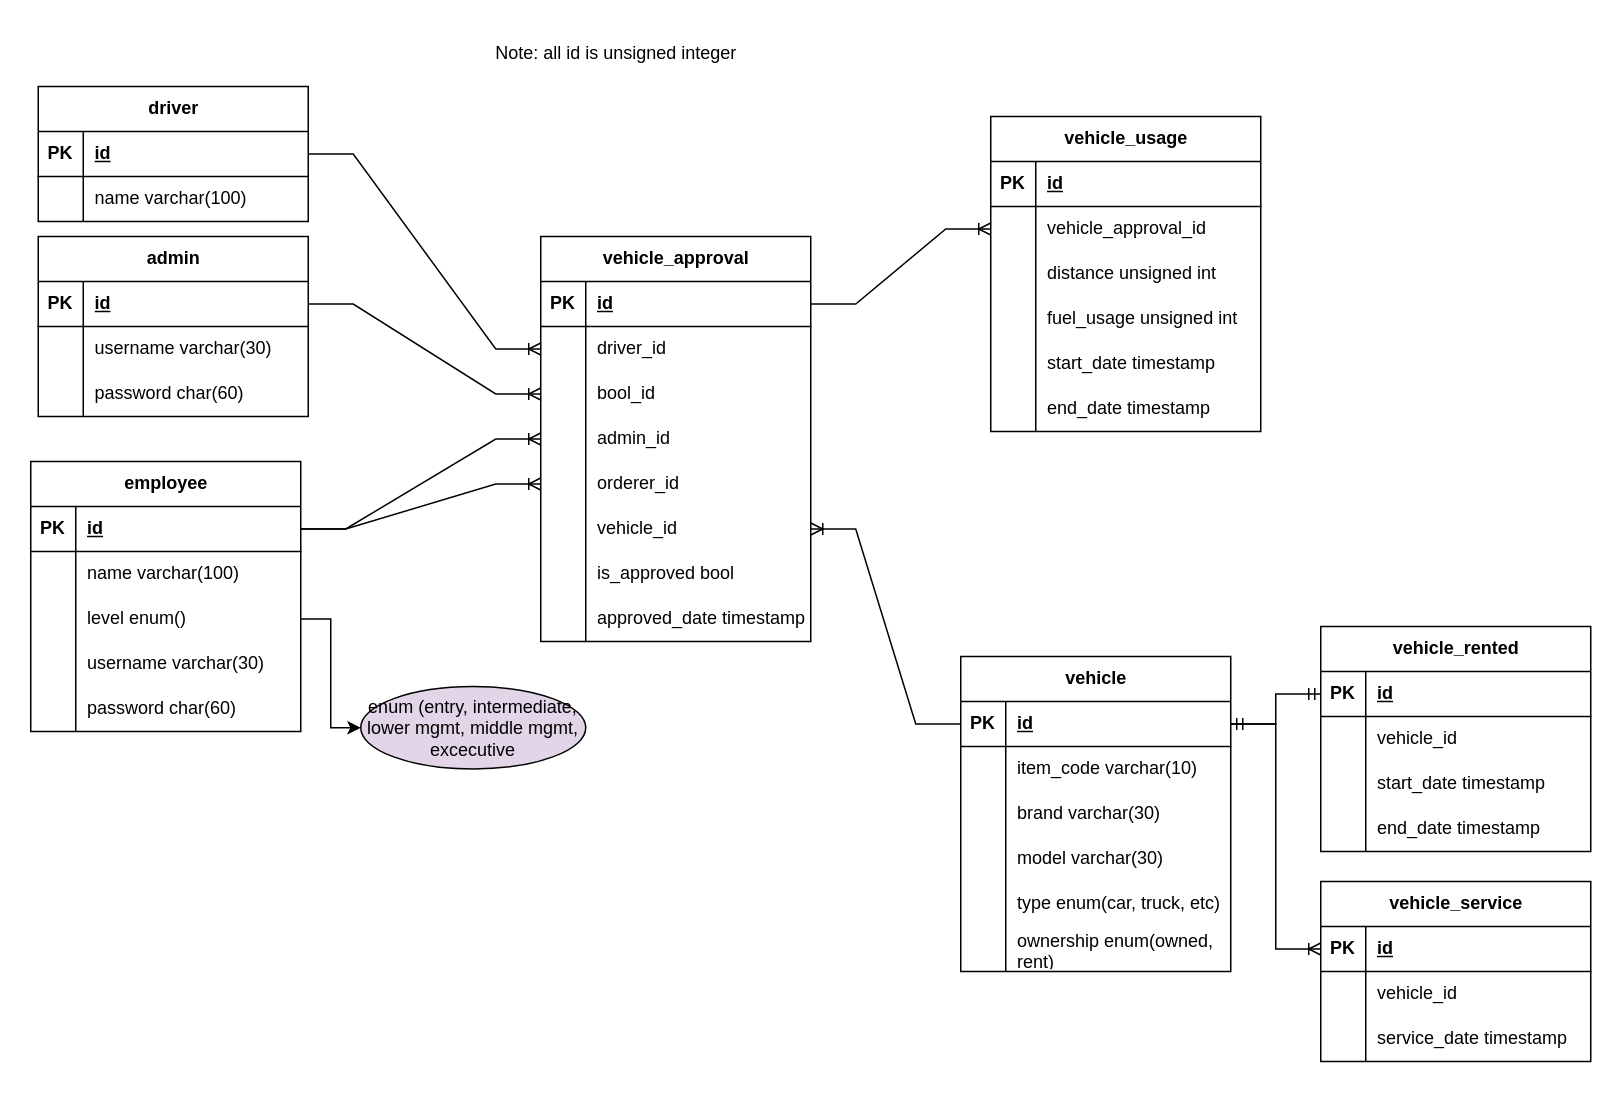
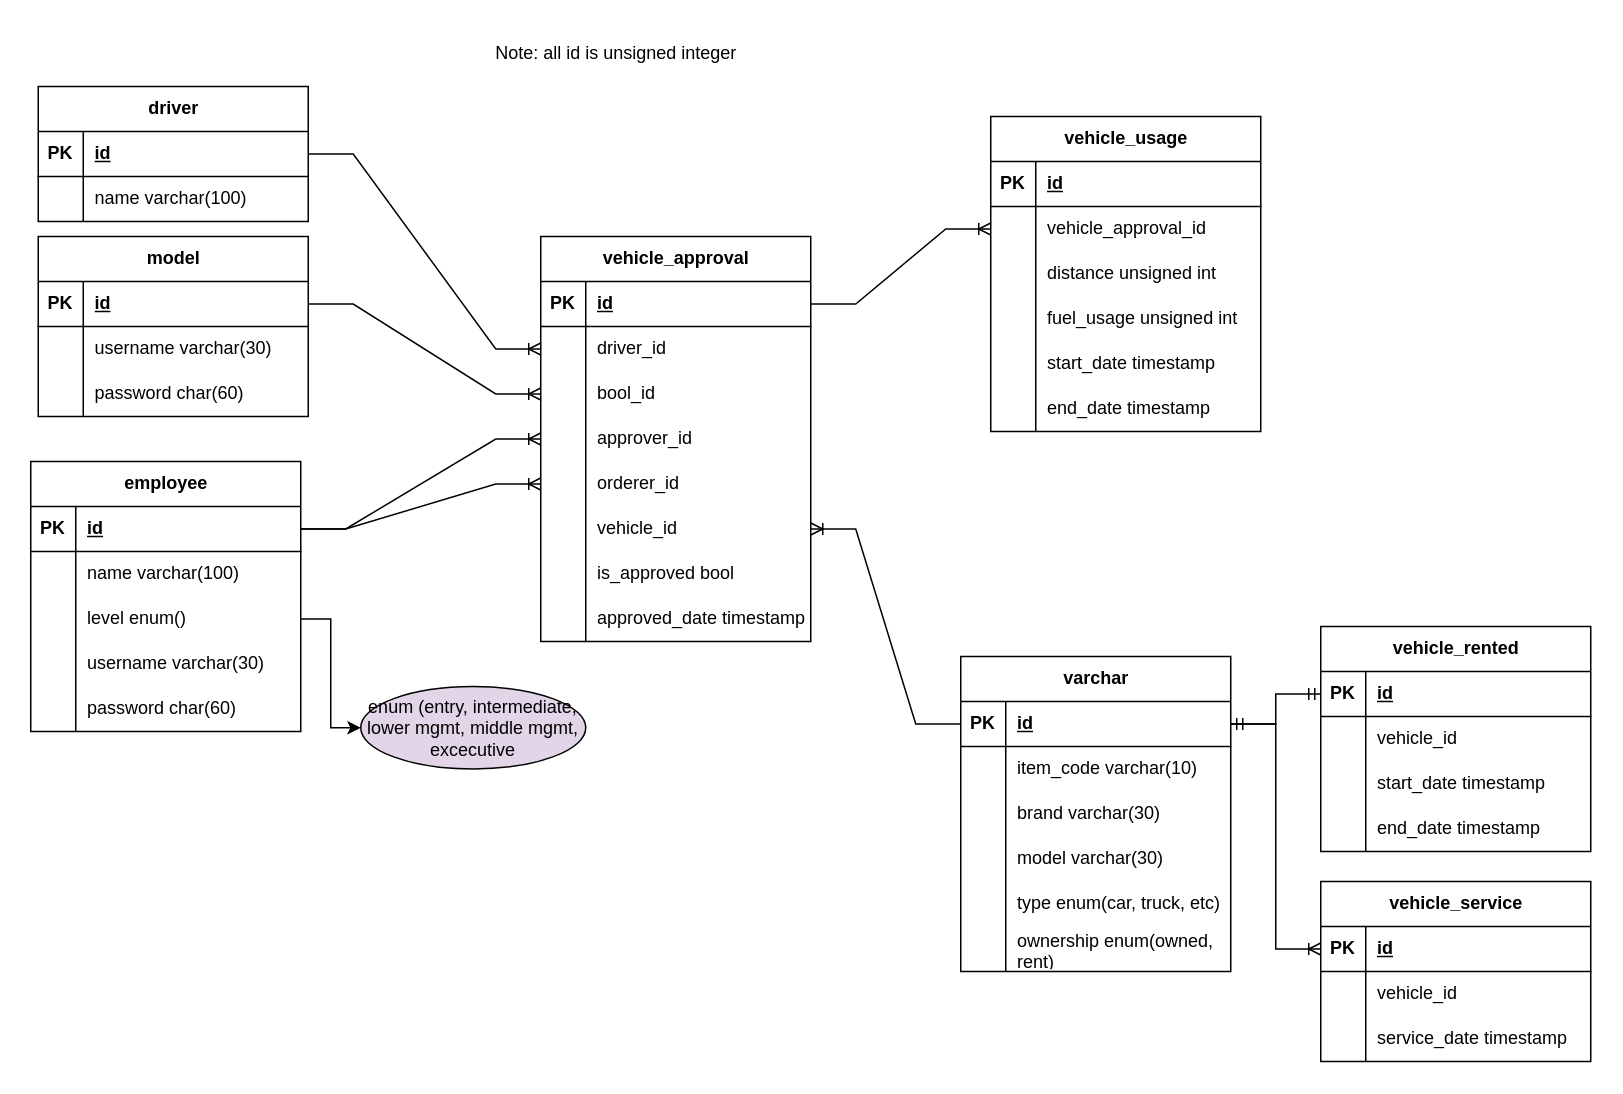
(174, 259) -> (174, 259)
(633, 439) -> (651, 439)
(1097, 679) -> (1097, 679)
